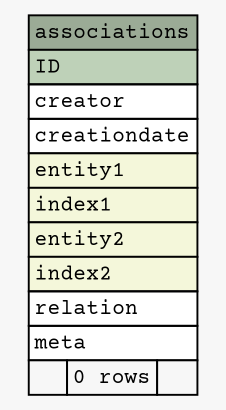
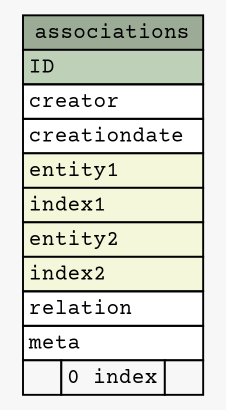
(112, 377) -> (113, 377)
